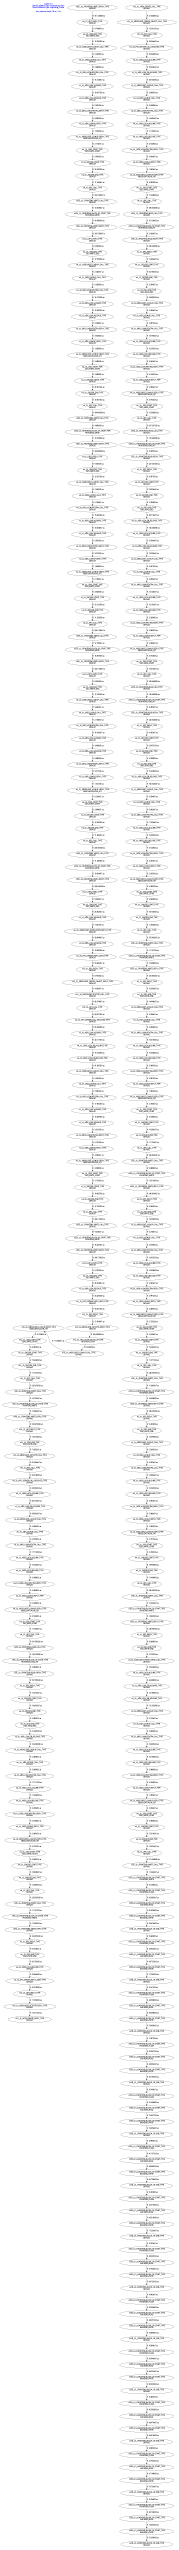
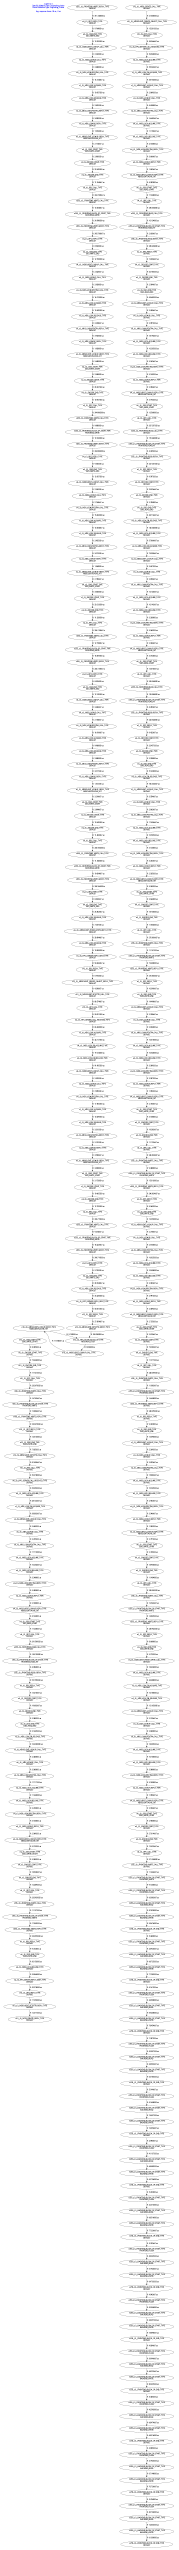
(35, 1334) -> (63, 1334)
